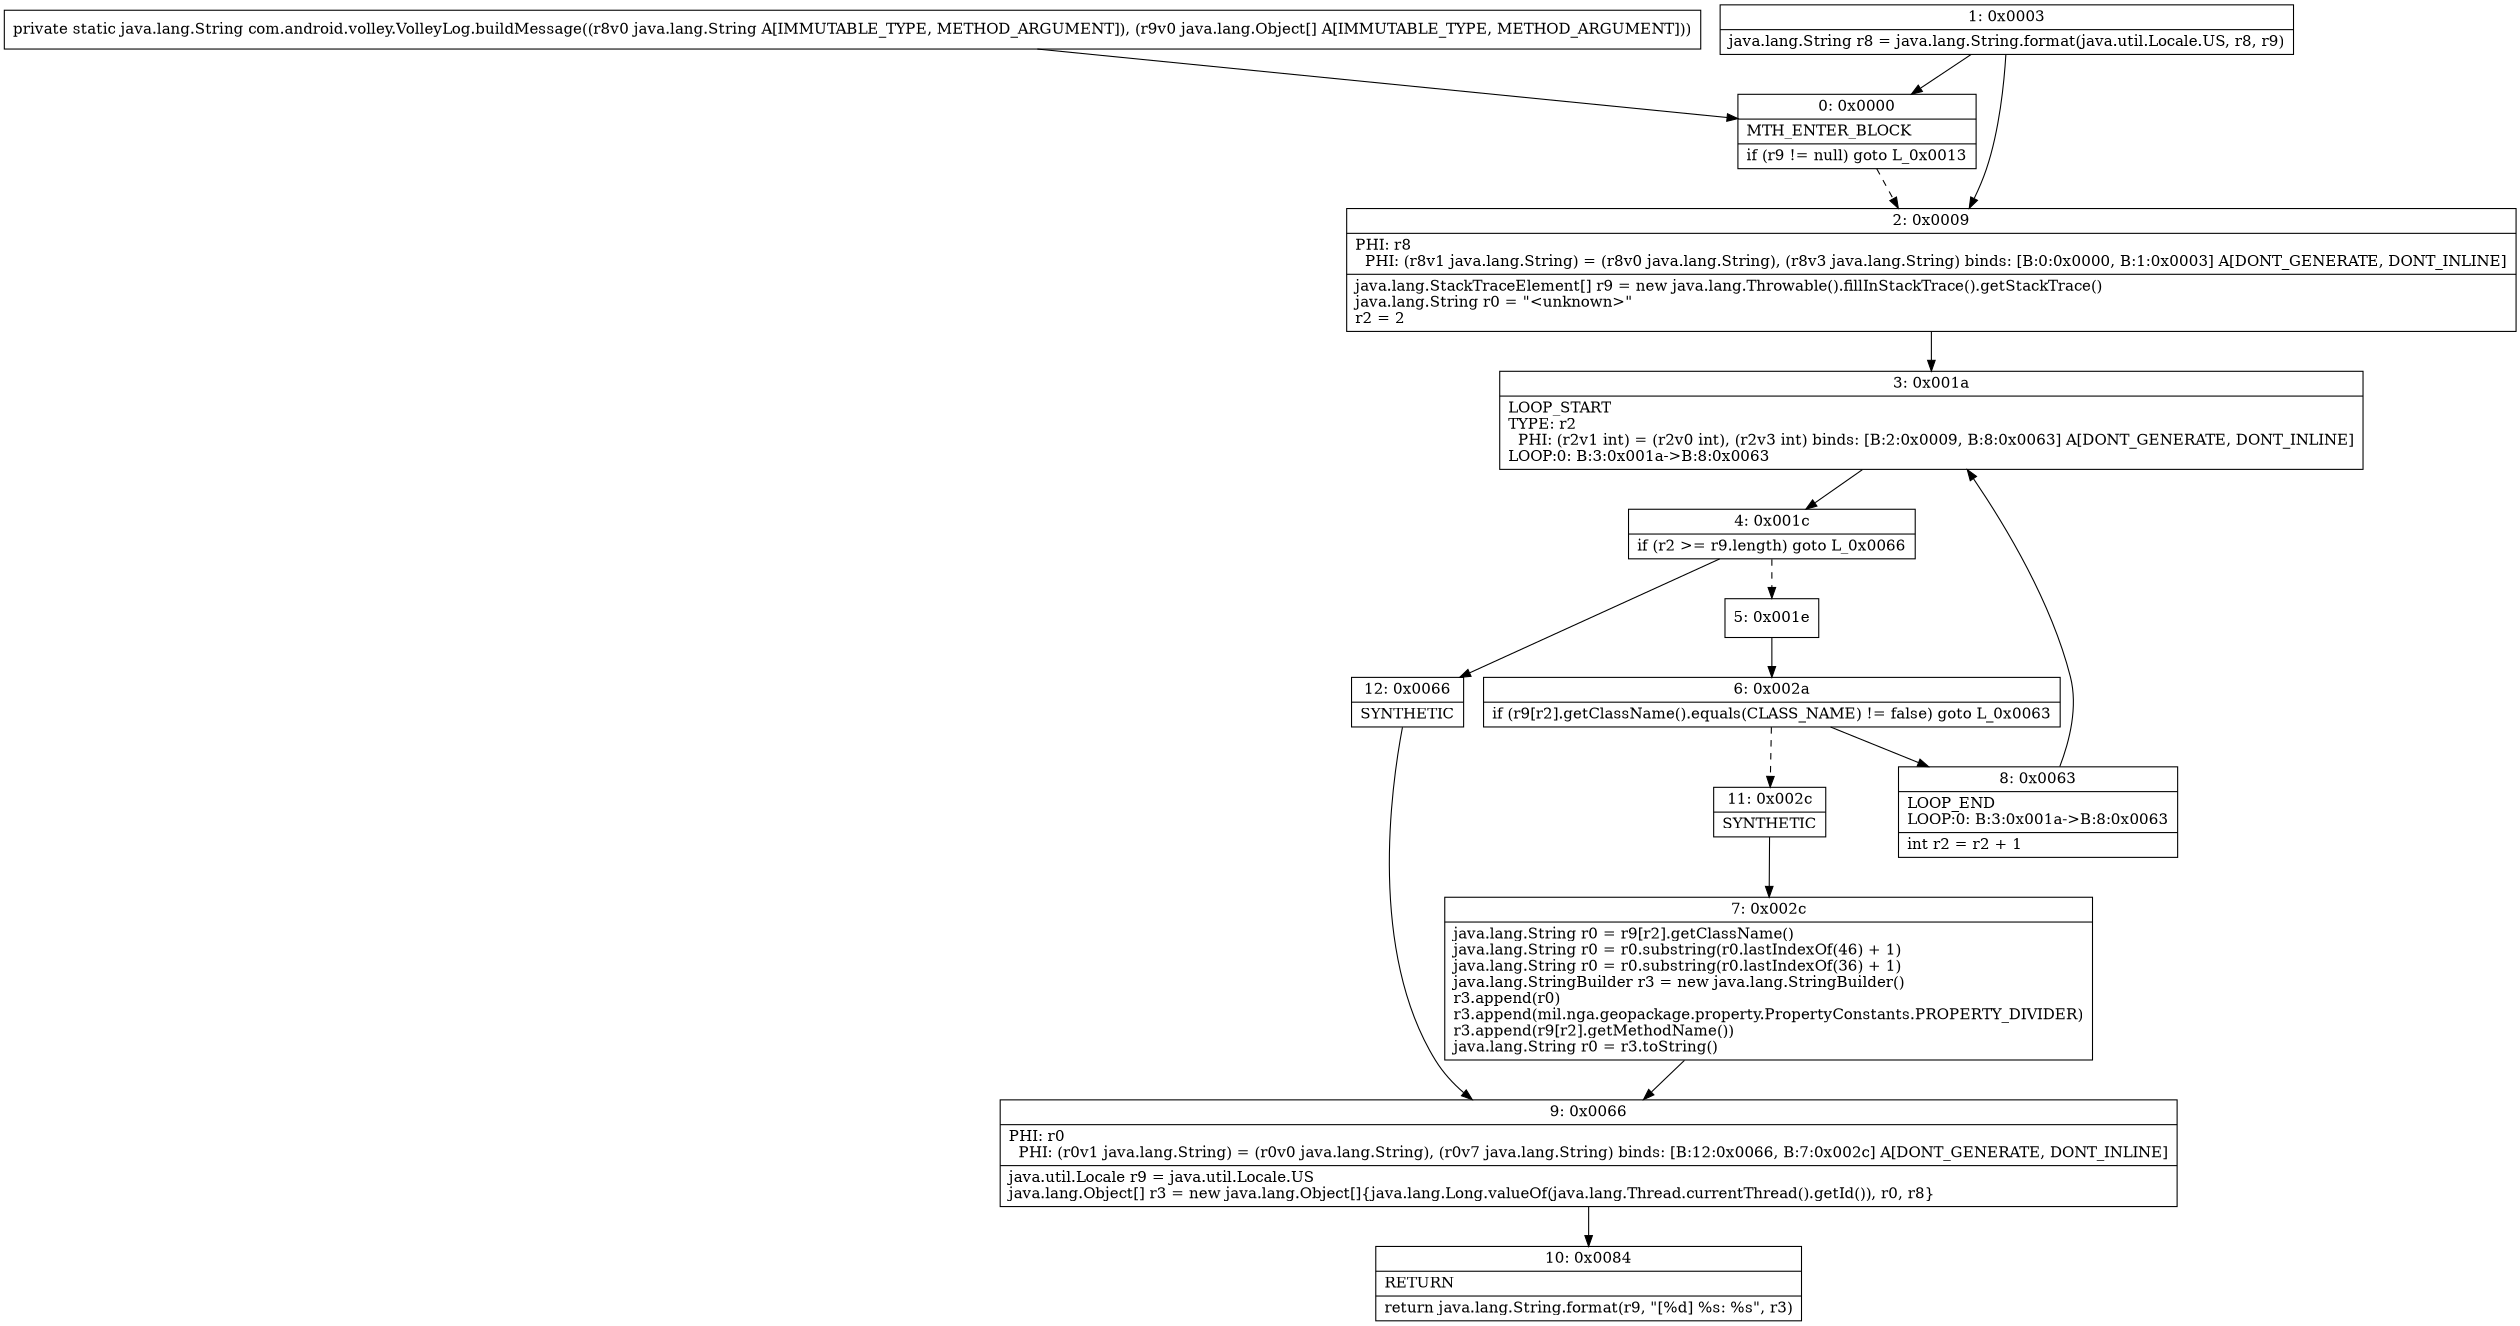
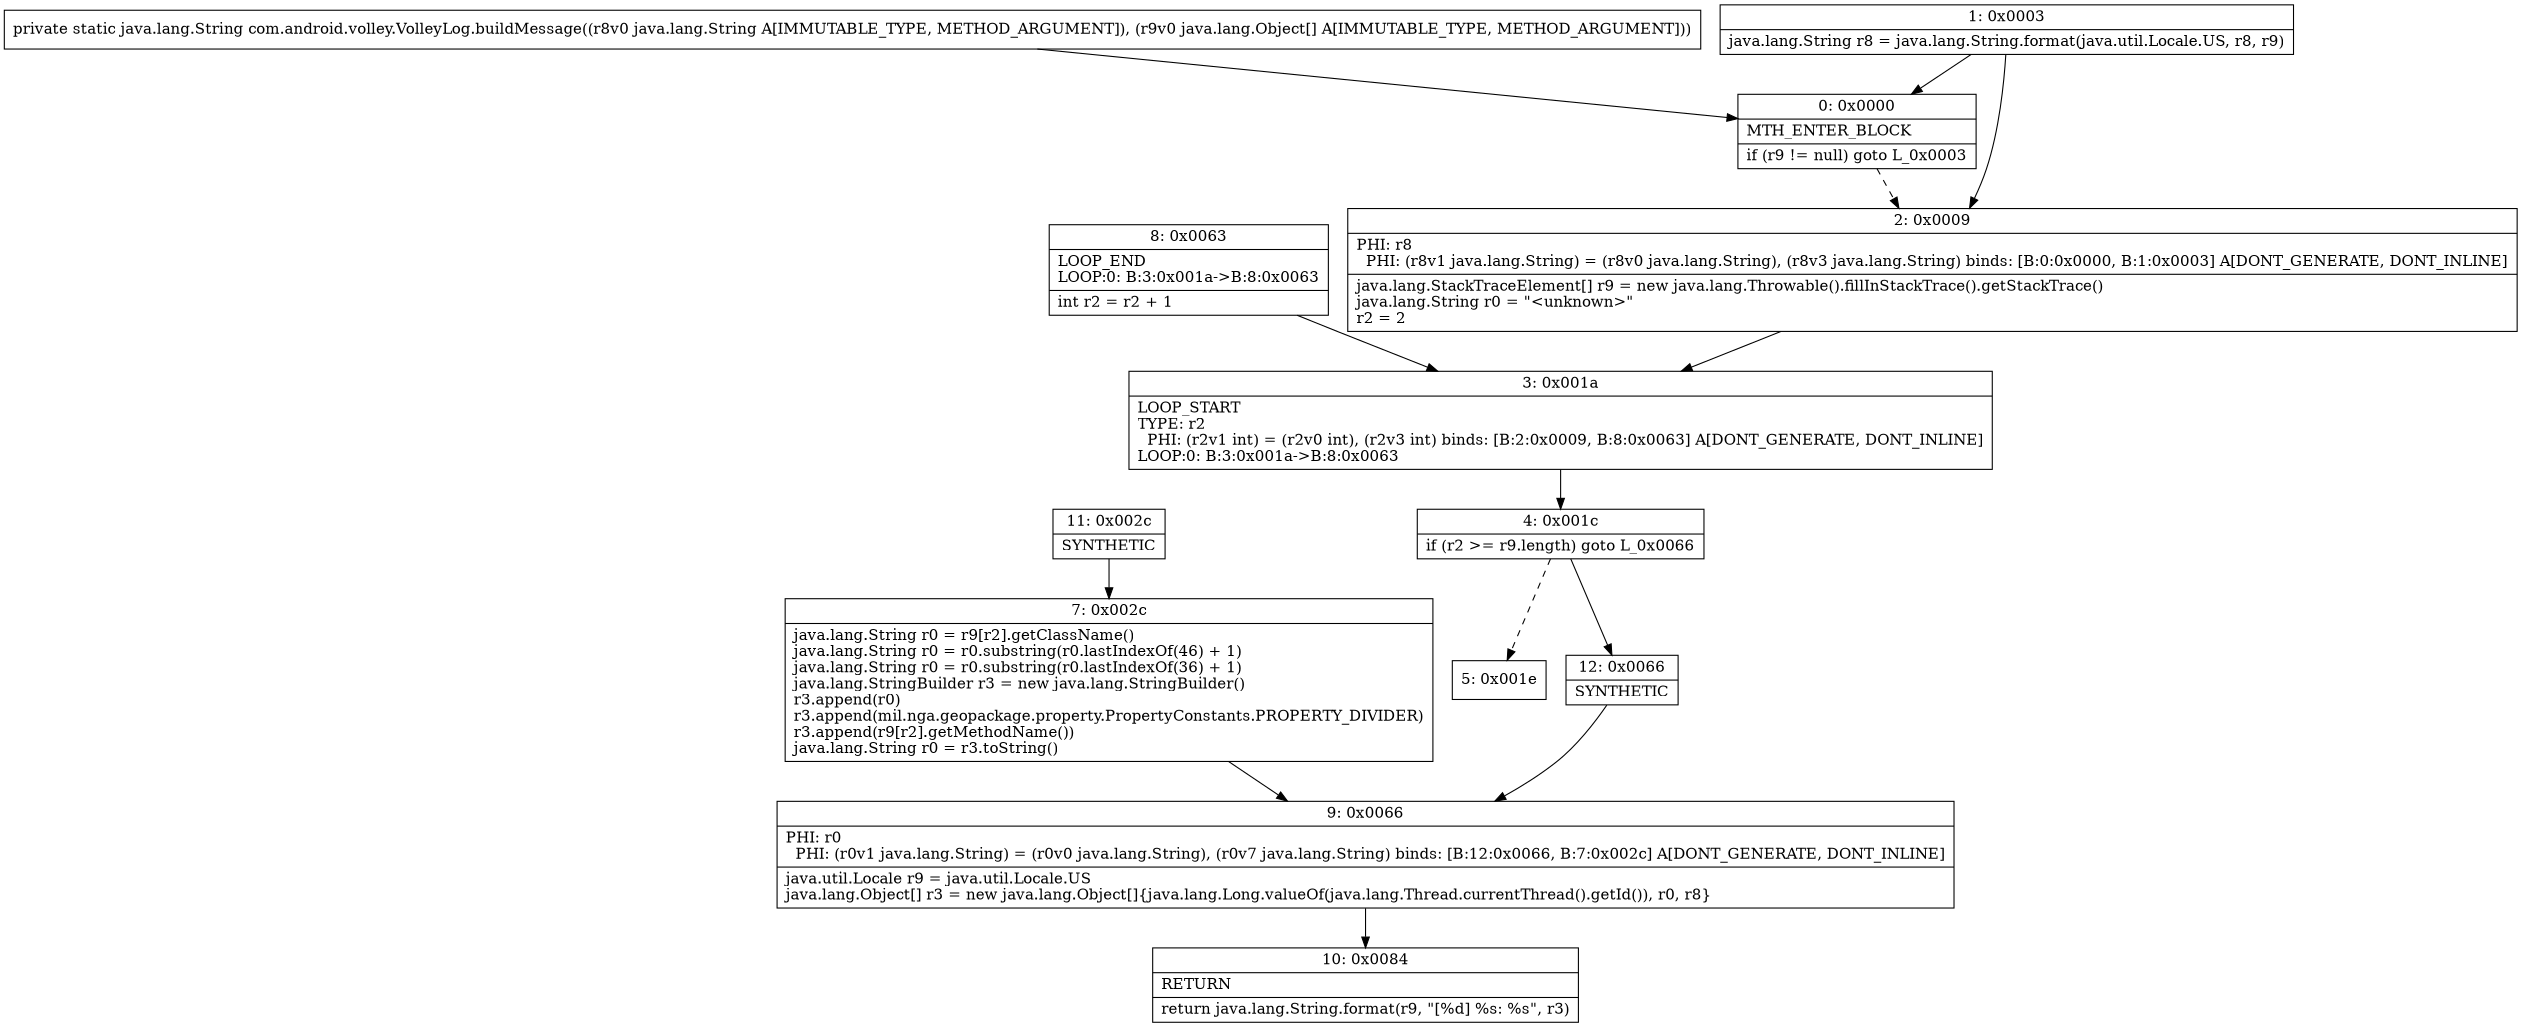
(1857, 156) -> (1857, 156)
(1772, 702) -> none
